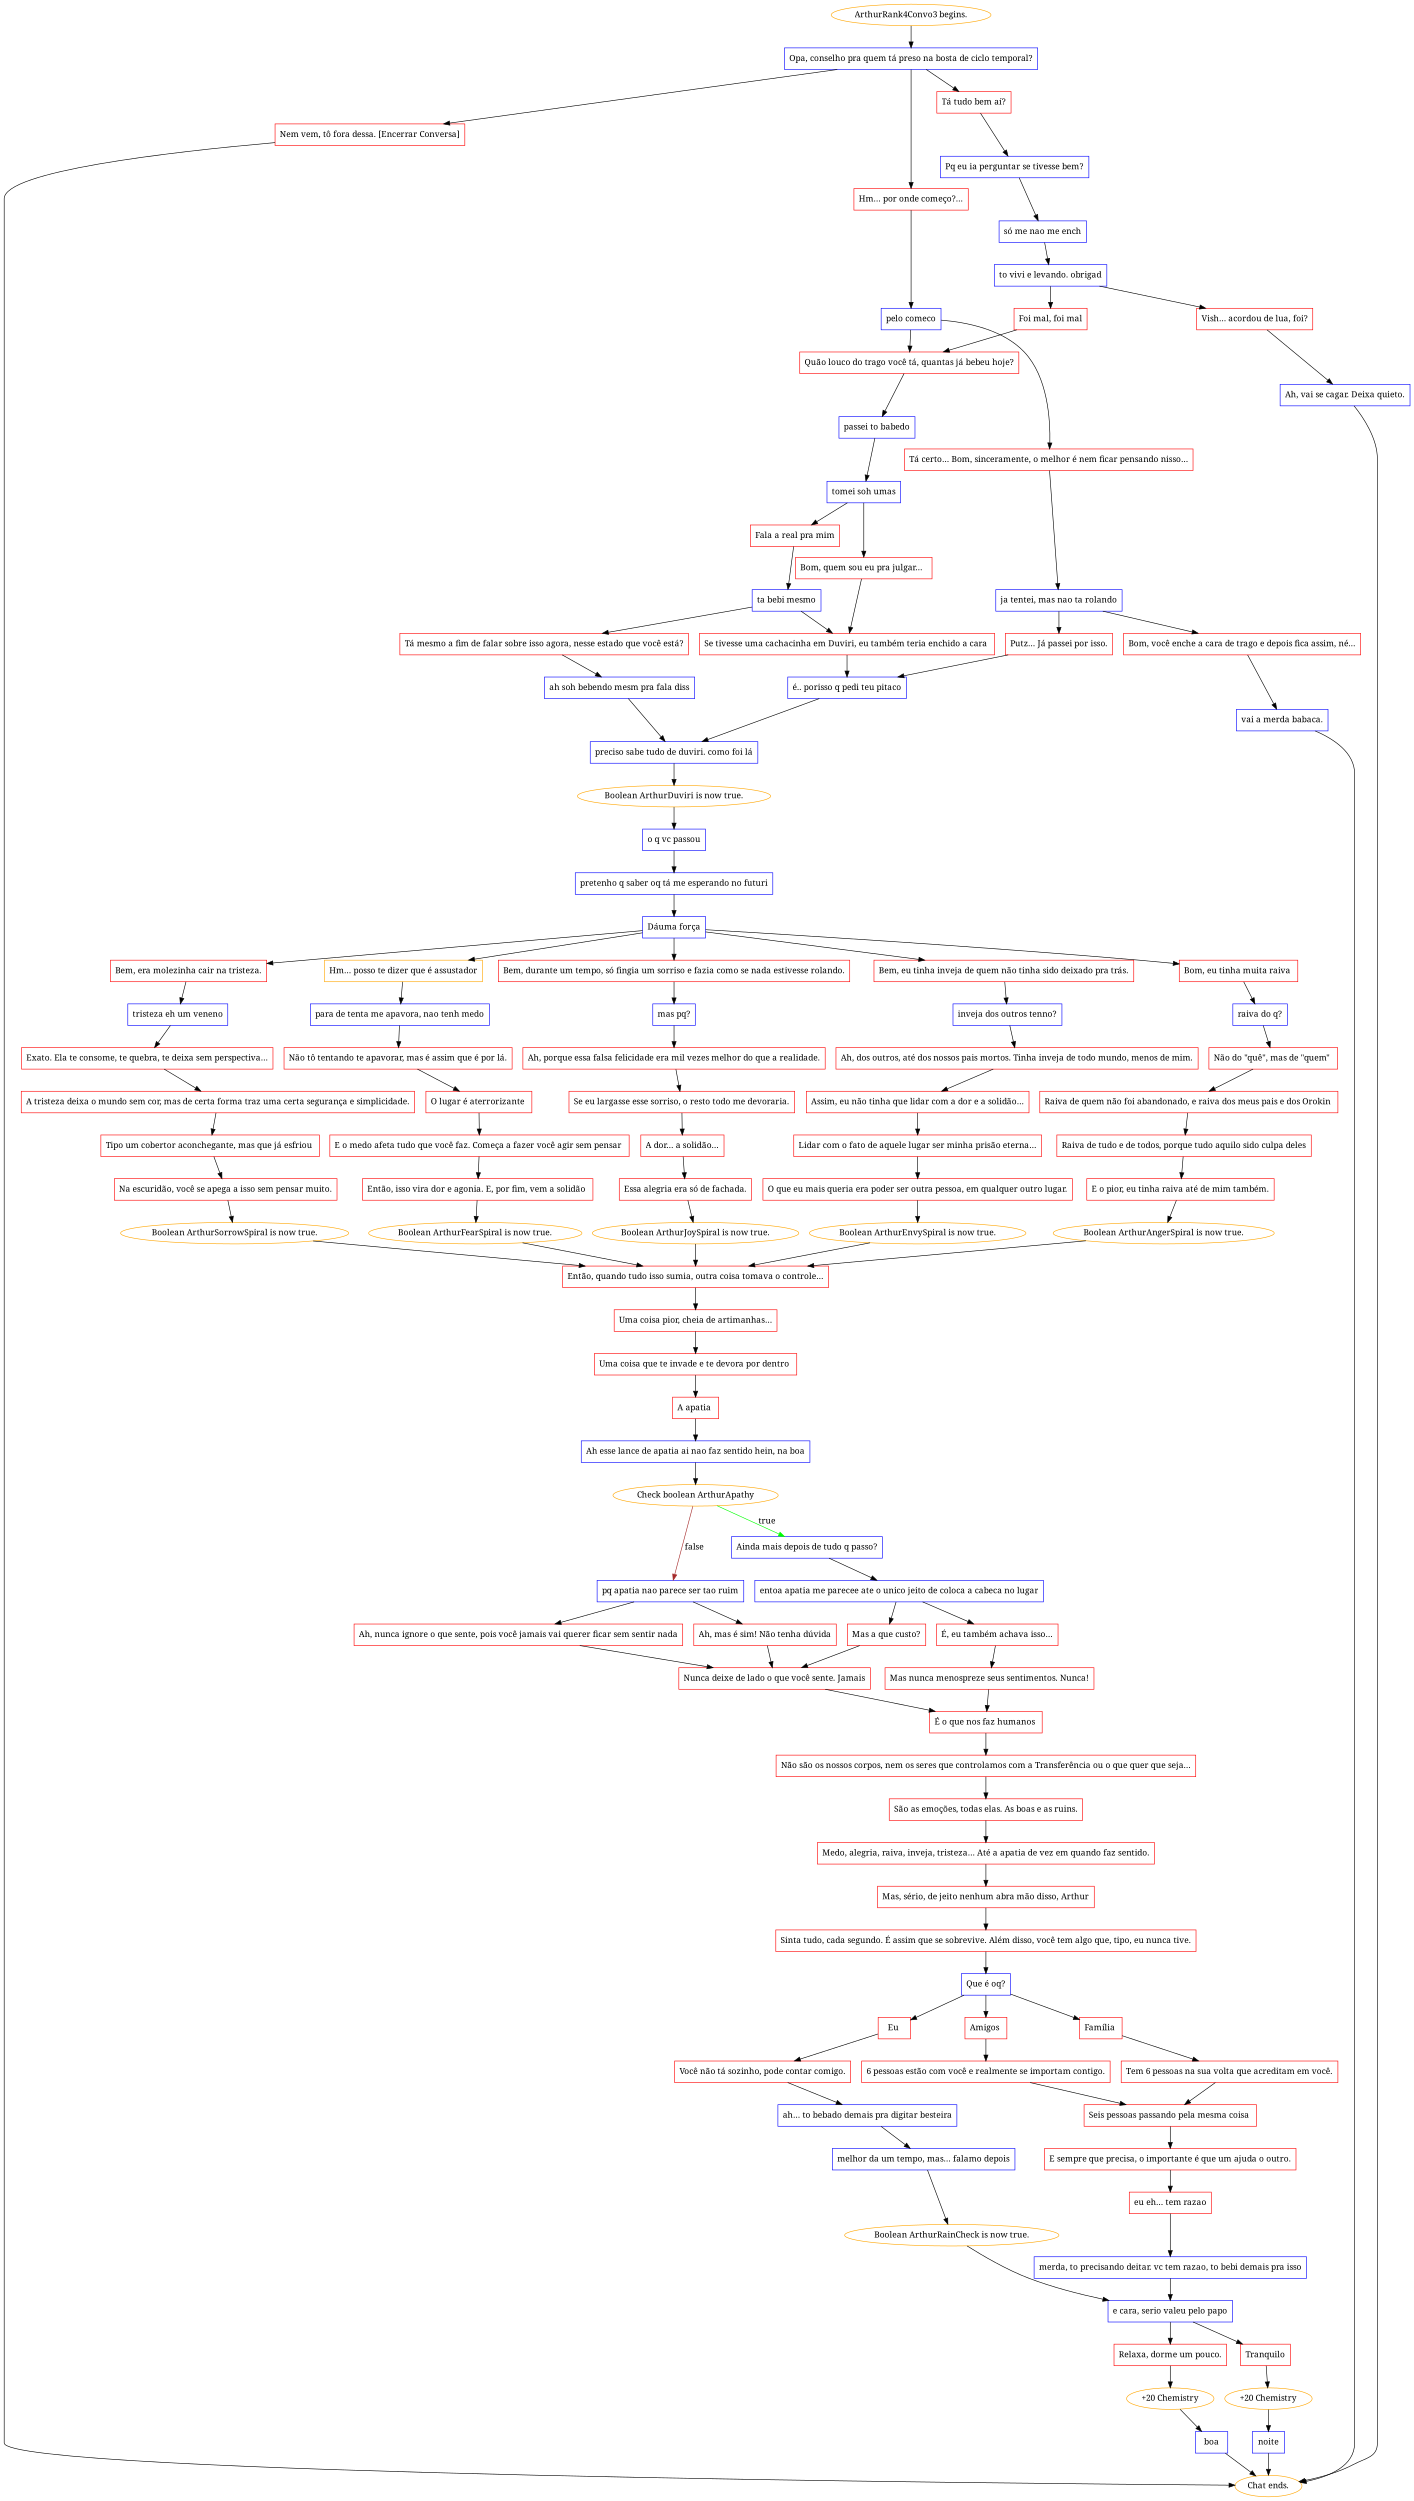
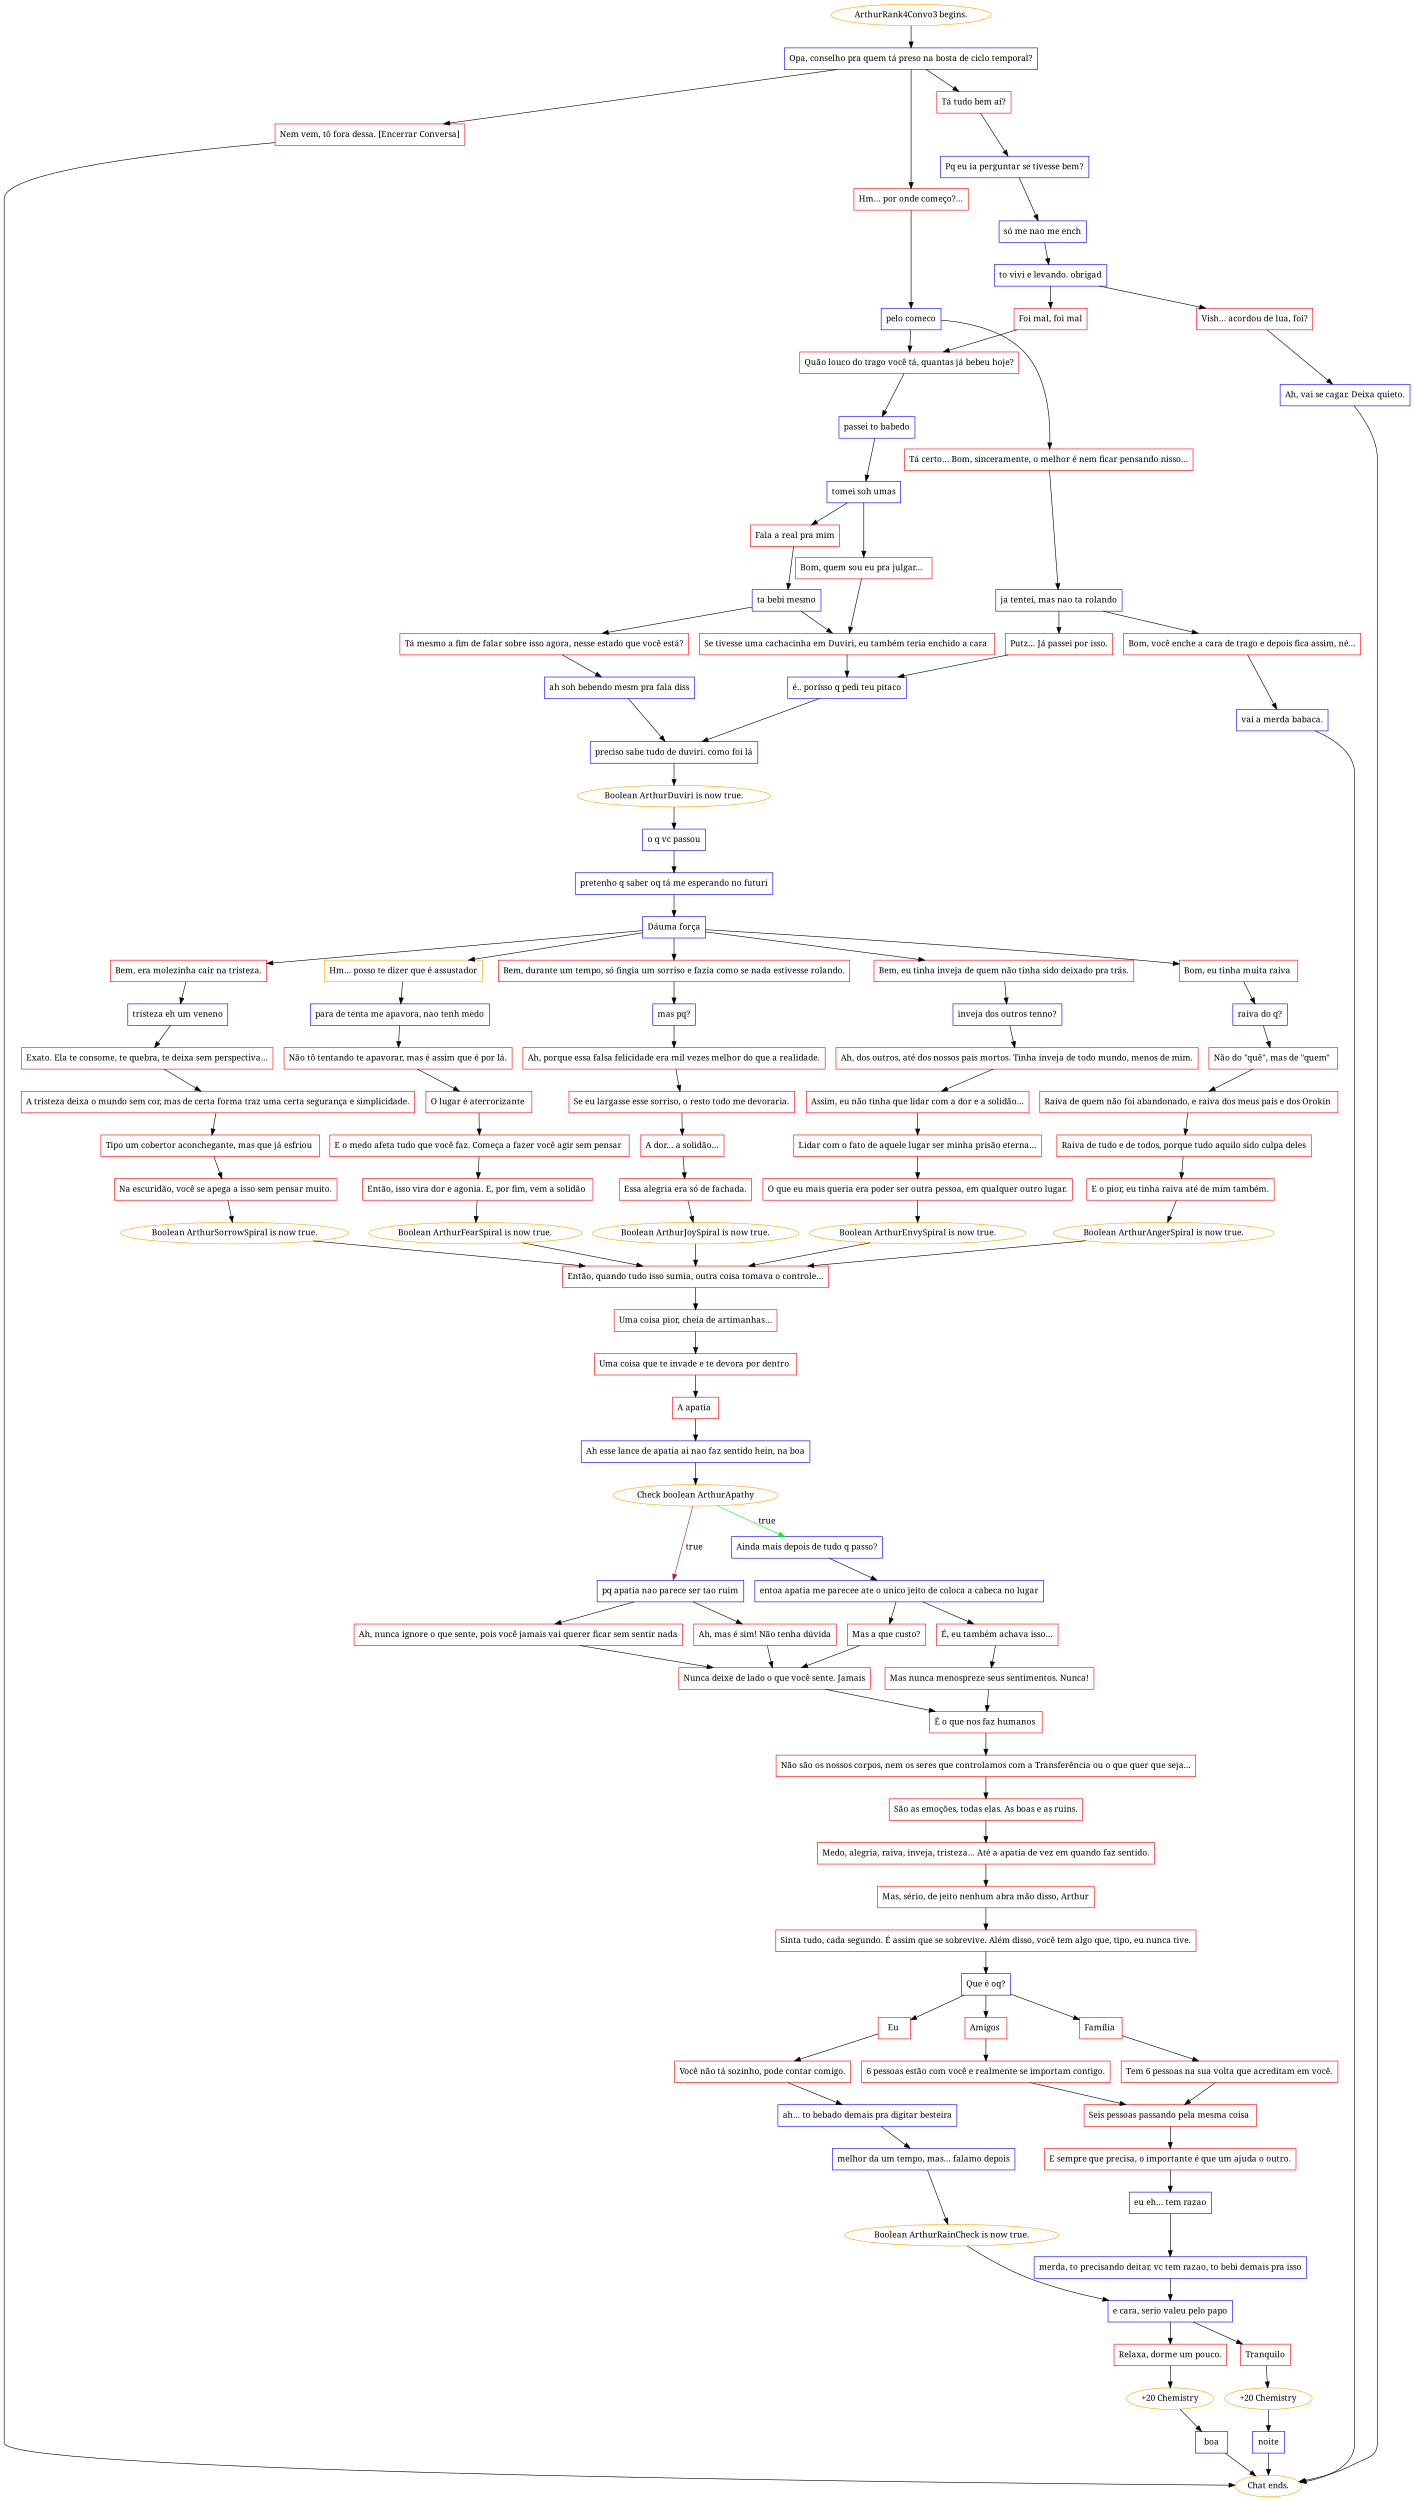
(694, 1547) -> (694, 1547)
(1170, 2203) -> (1170, 2203)
